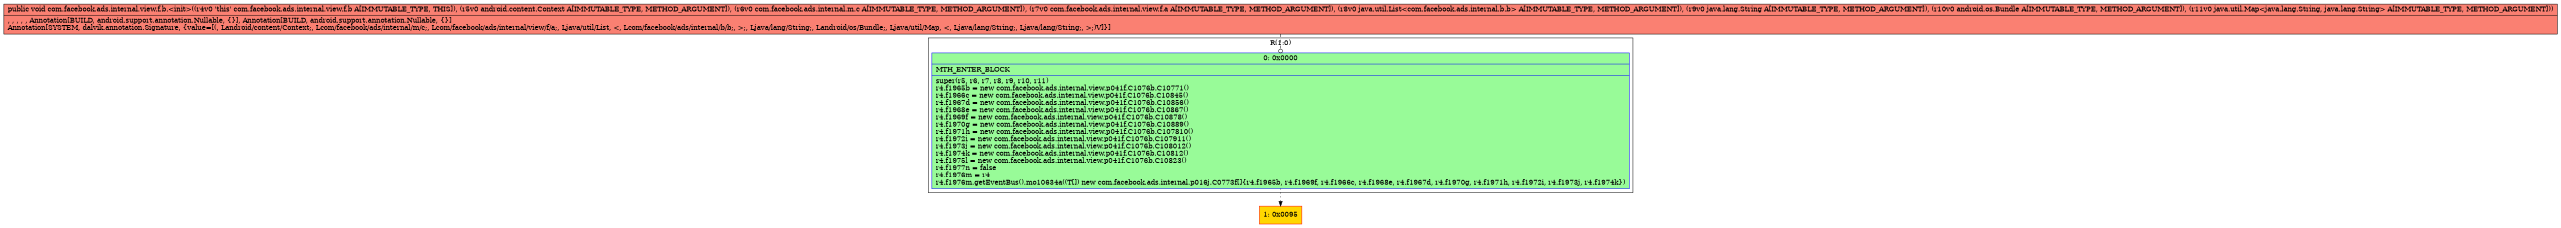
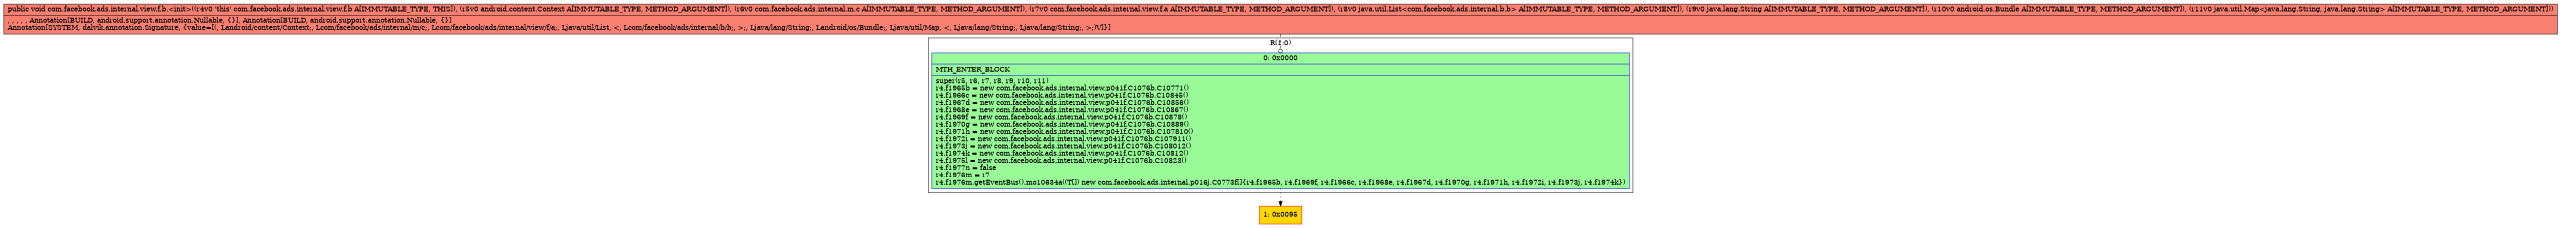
(963, 175) -> (963, 175)
